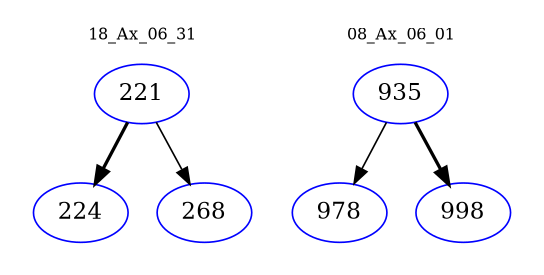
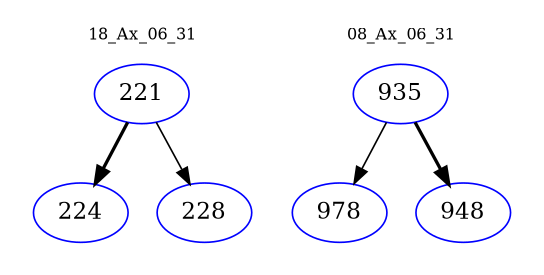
(401, 35) -> (401, 35)
(204, 213) -> (204, 213)
(463, 213) -> (463, 213)
